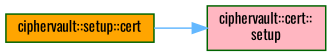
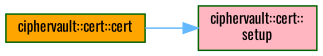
(80, 28) -> (76, 28)
